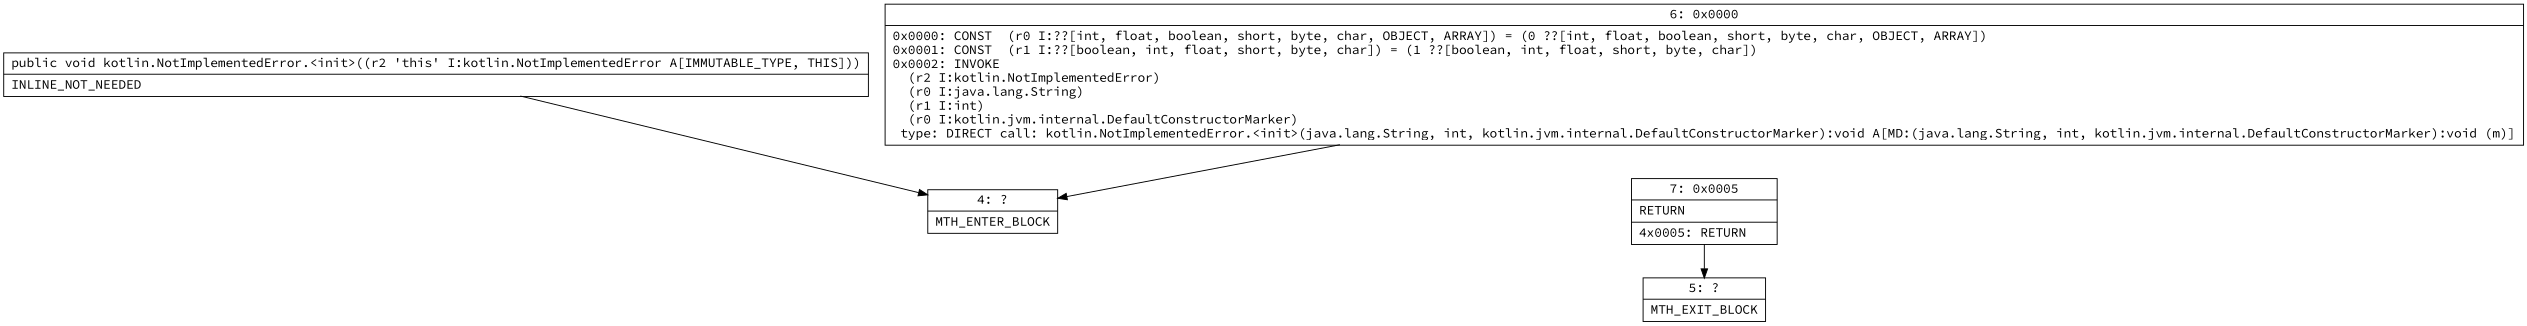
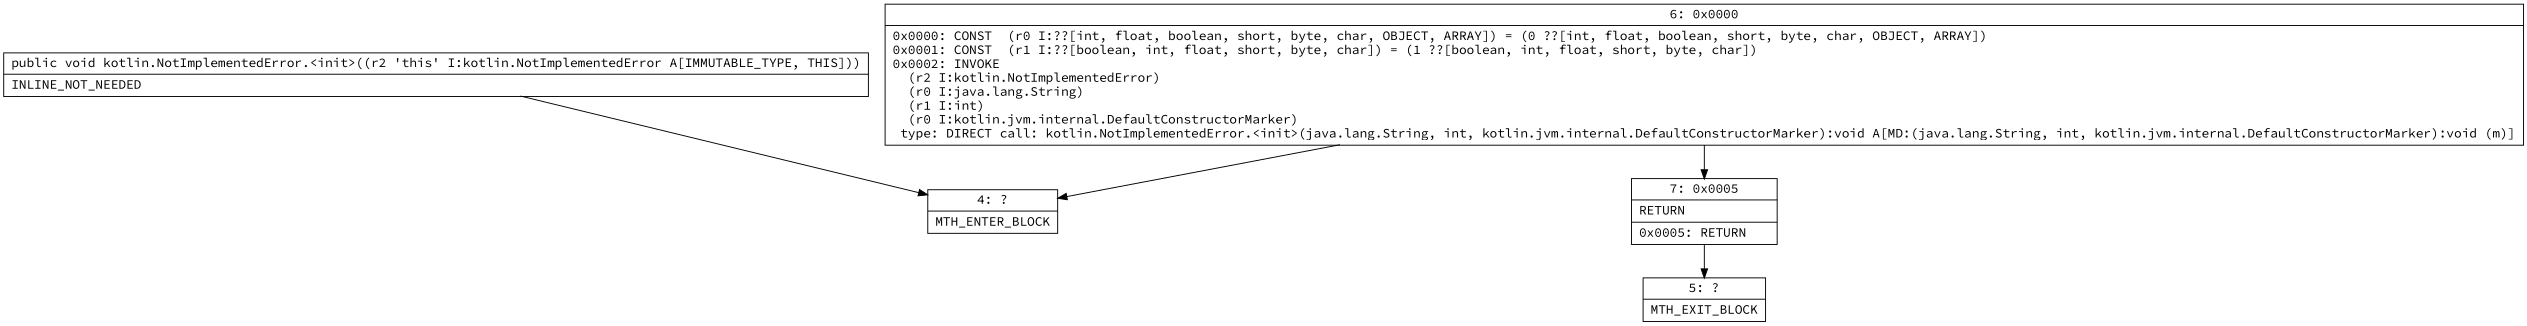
none -> (1704, 157)
(1704, 233) -> (1704, 233)
